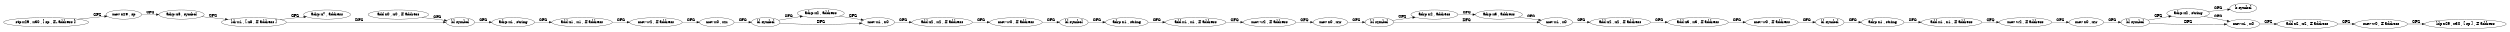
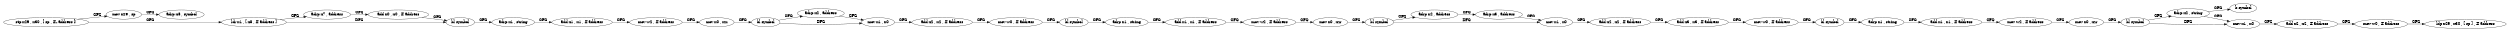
none -> (358, 15)
(213, 18) -> (154, 22)
